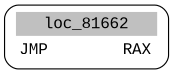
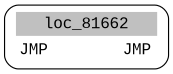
(85, 50) -> (85, 50)
